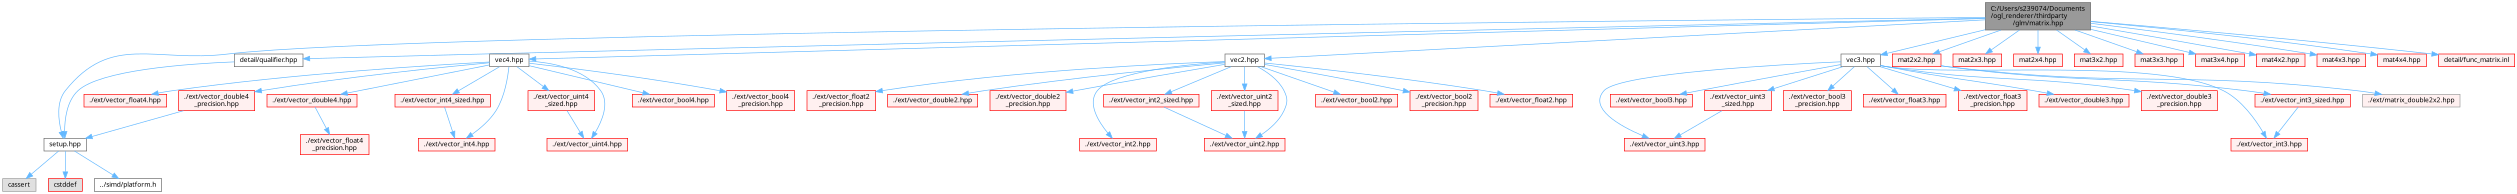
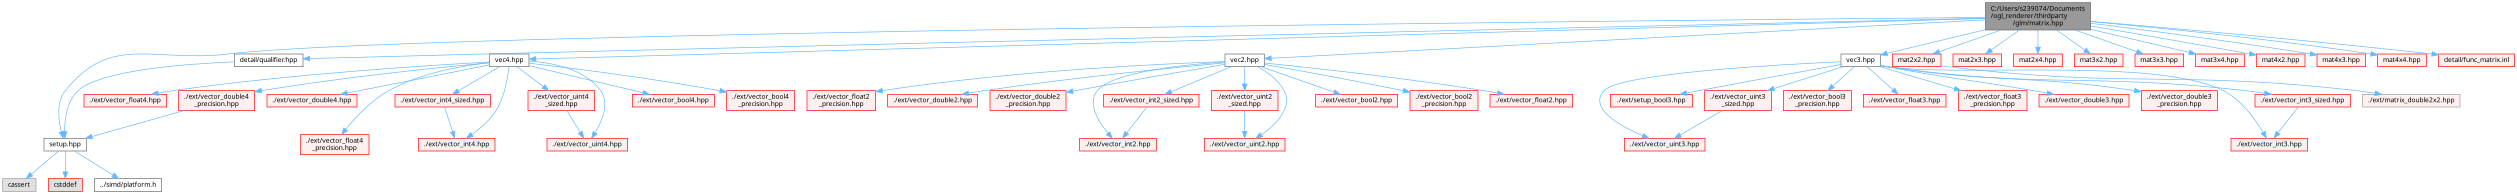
(2175, 84) -> (2159, 83)
(1651, 101) -> (1651, 101)
(321, 118) -> (392, 89)
(1195, 121) -> (1137, 120)
